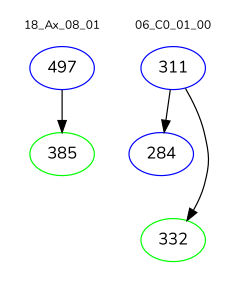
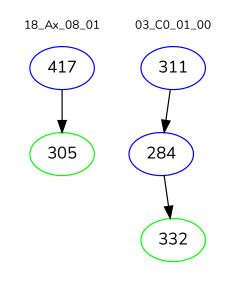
(173, 26) -> (173, 26)
(62, 68) -> (62, 68)
(207, 148) -> (166, 191)
(62, 154) -> (62, 154)
